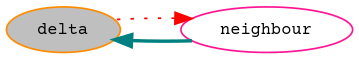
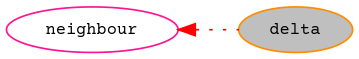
(162, 41) -> none
